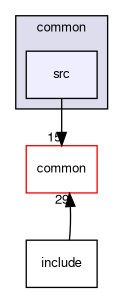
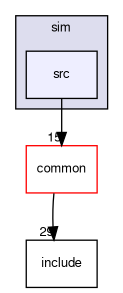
(62, 28) -> (62, 28)
(70, 223) -> (53, 210)
